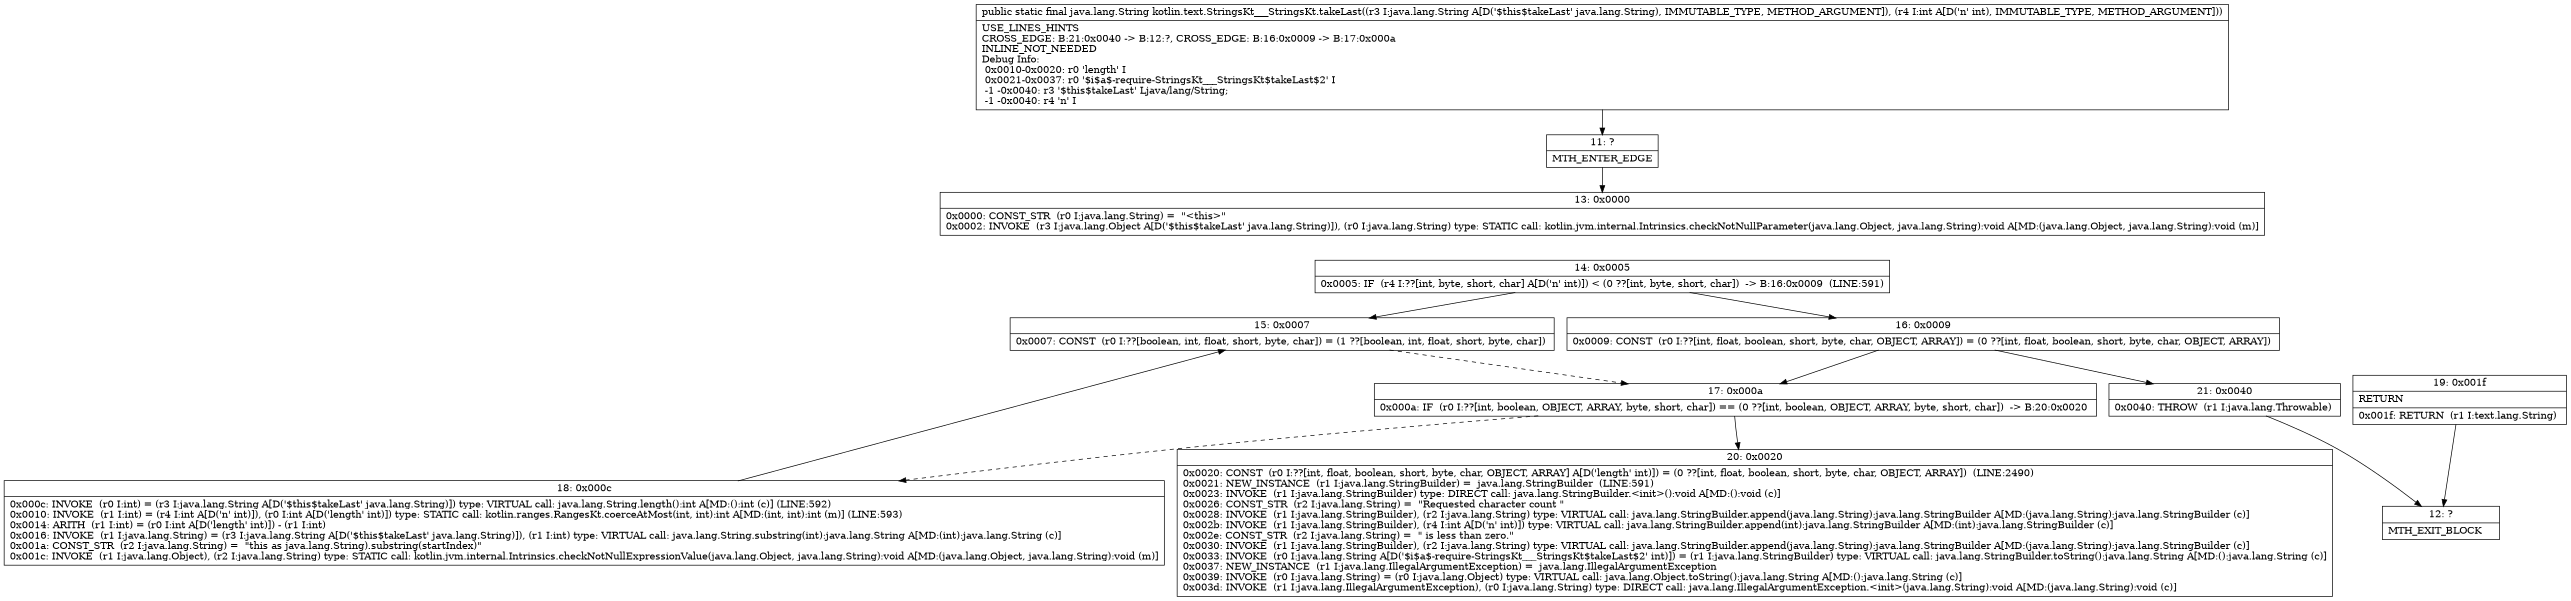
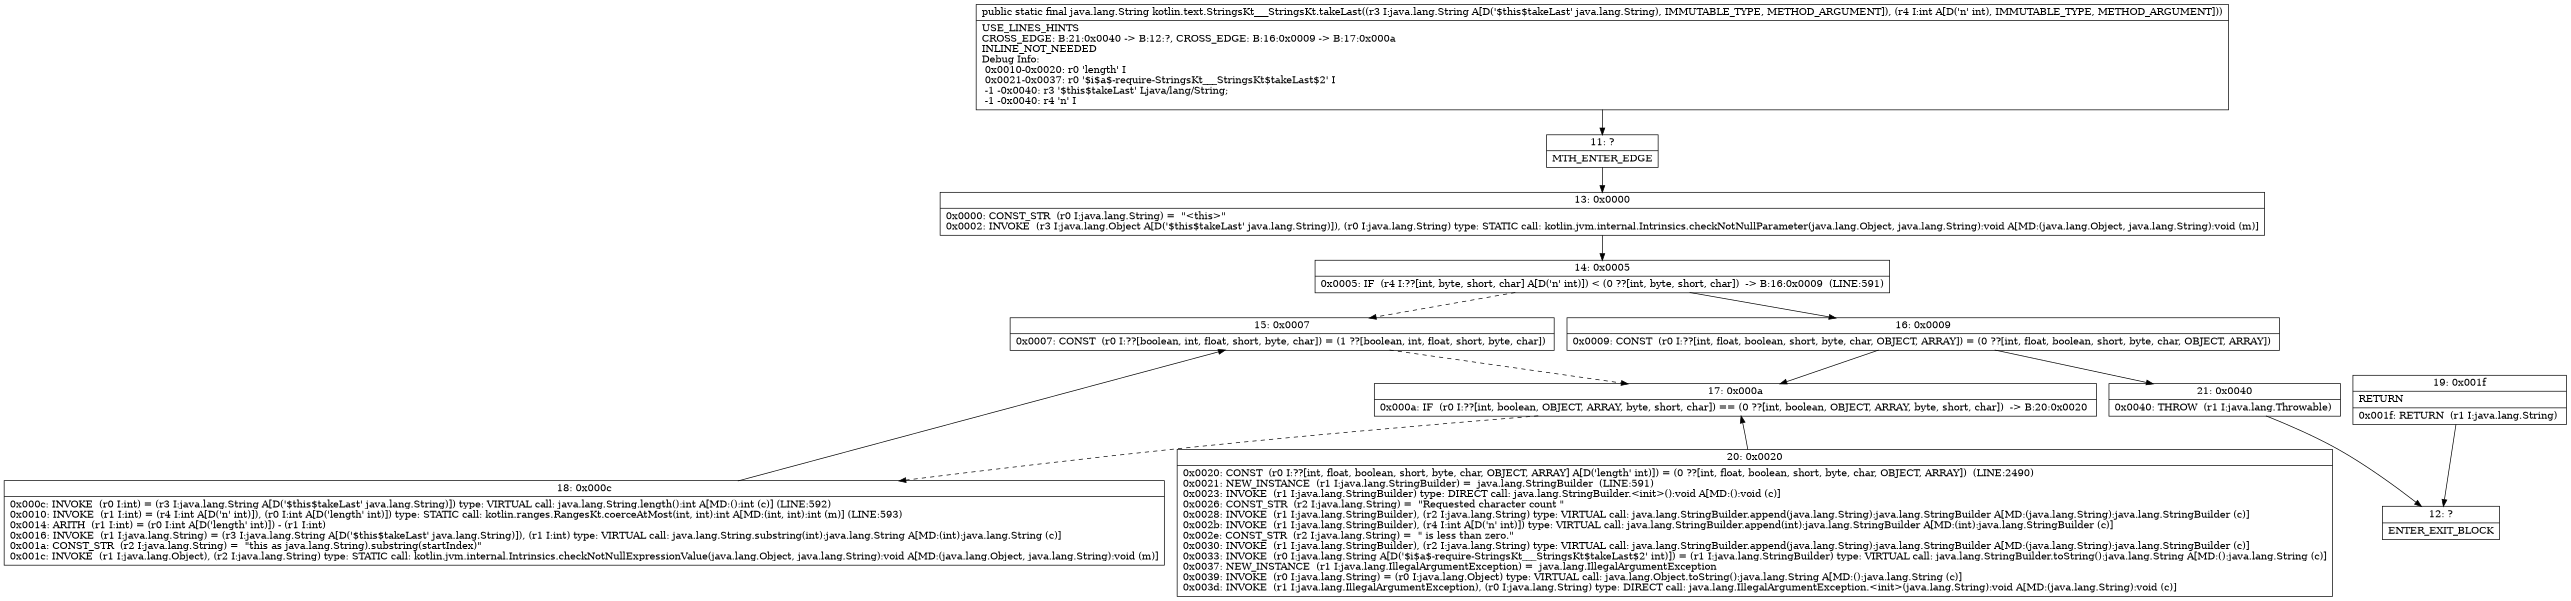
none -> (1602, 244)
(1446, 305) -> (1446, 305)
(2459, 416) -> (2460, 416)
(1736, 429) -> (1745, 436)
(2435, 531) -> (2441, 531)
